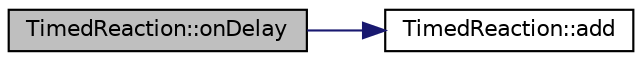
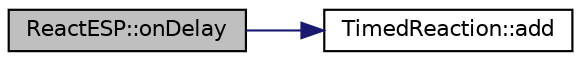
(158, 30) -> (127, 30)
